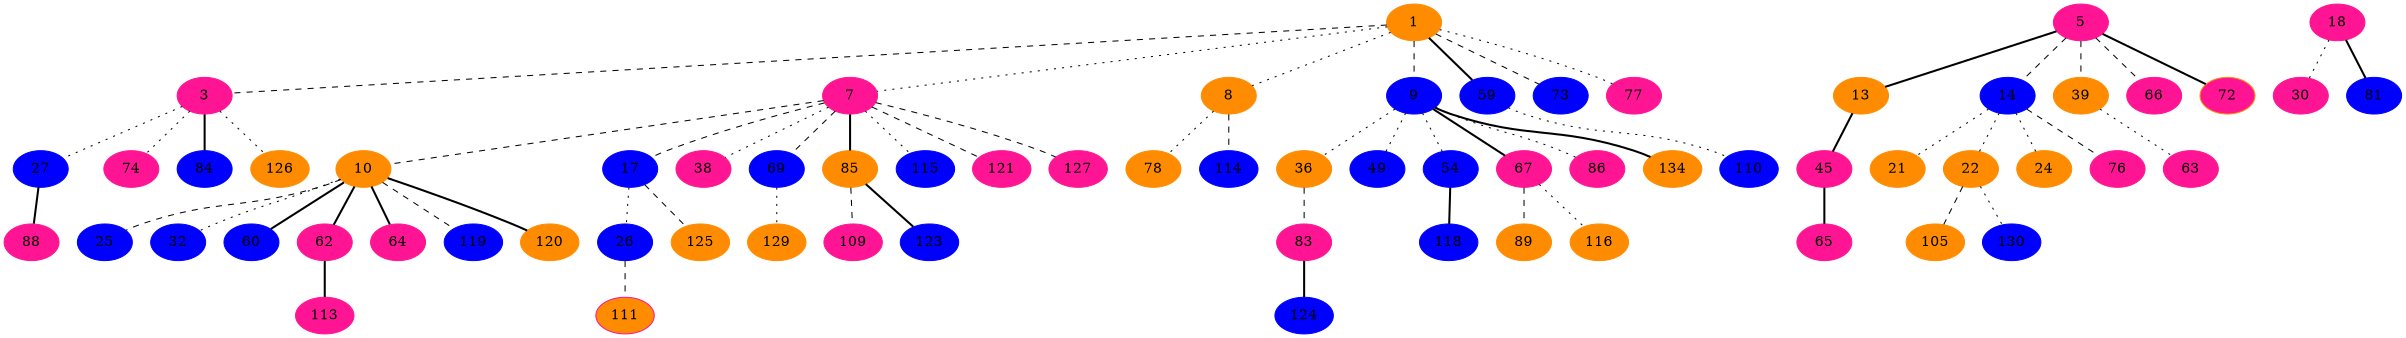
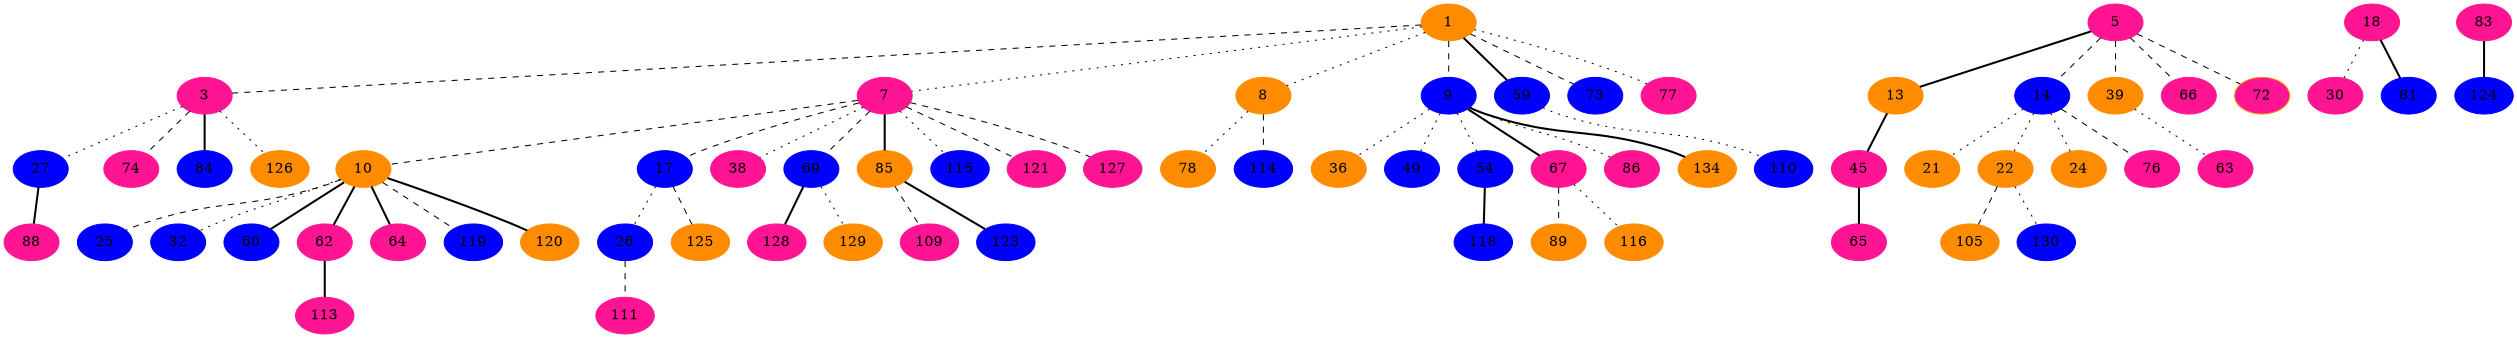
(2154, 59) -> (2189, 59)
(168, 132) -> (168, 132)
(1304, 206) -> none
none -> (777, 242)
(625, 316) -> (625, 316)
